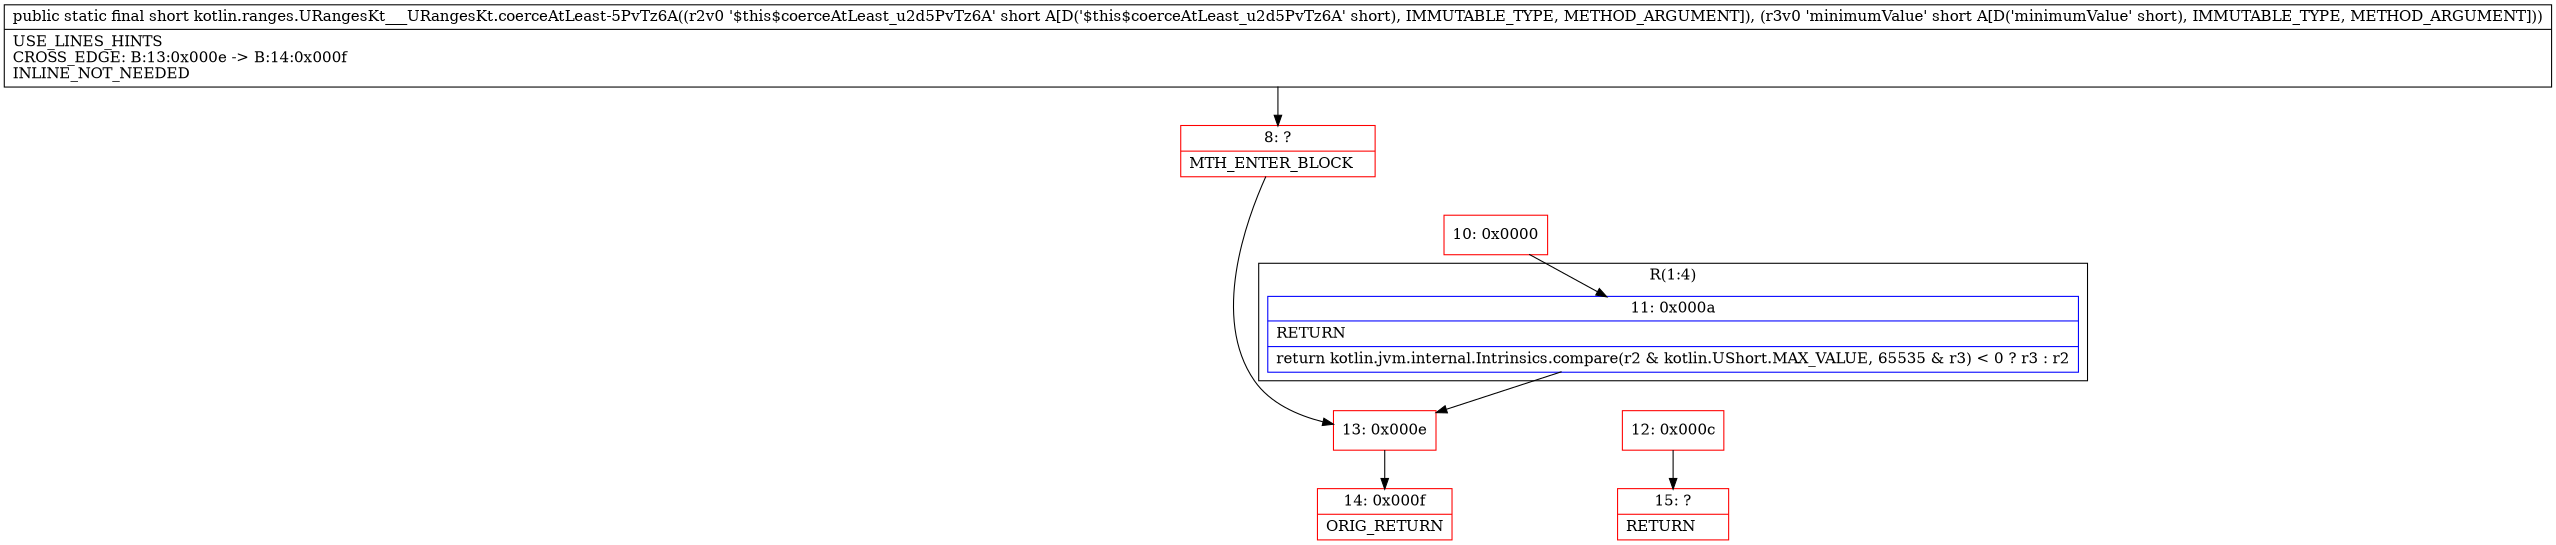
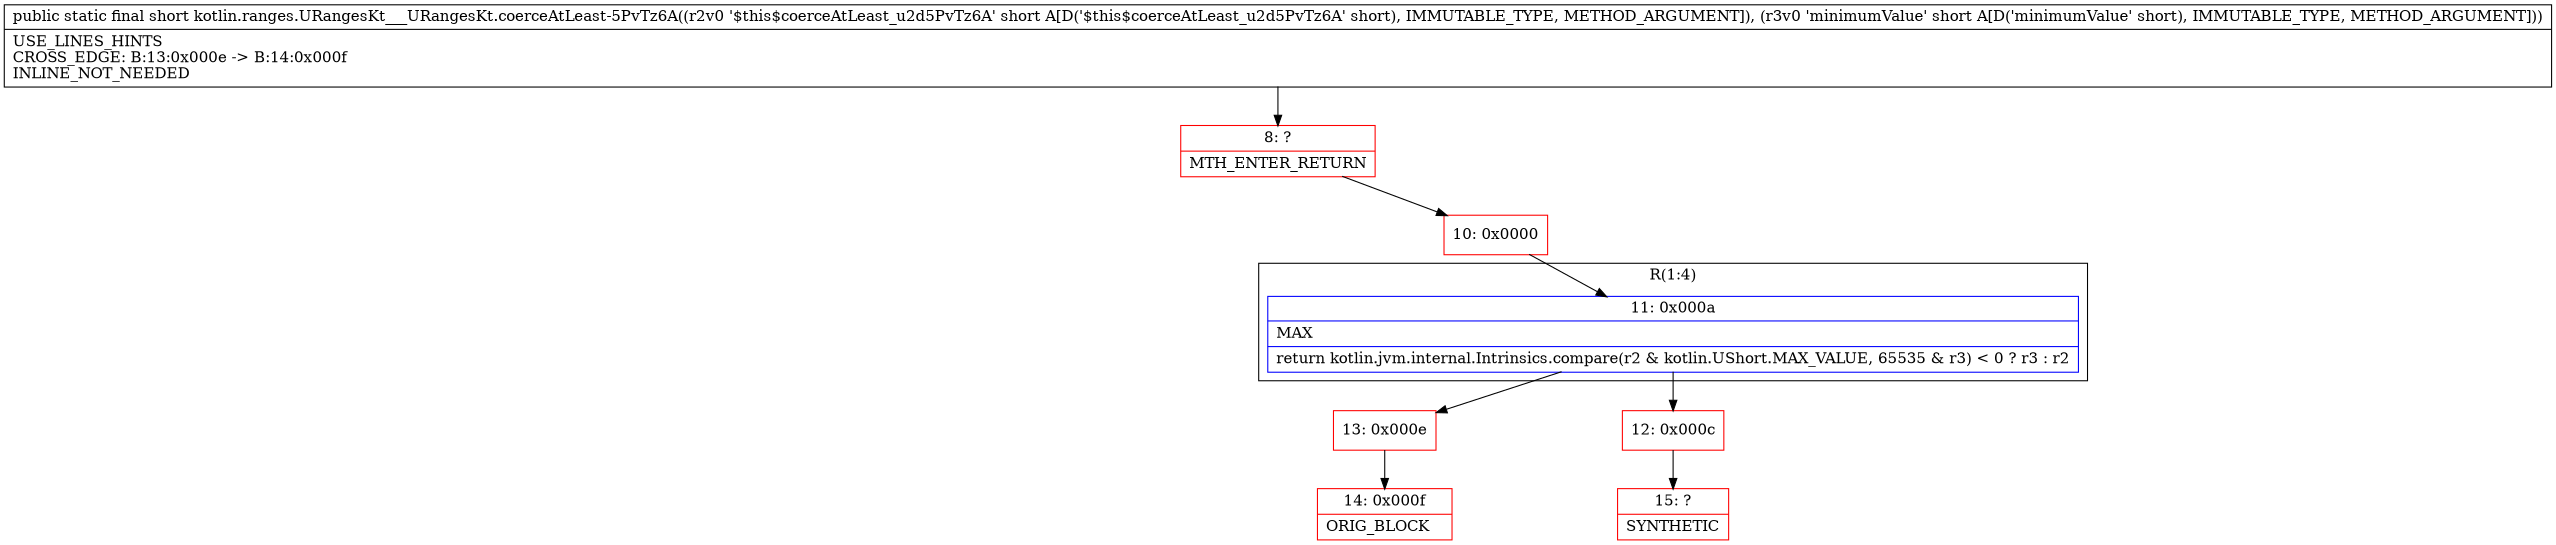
(1272, 163) -> (1278, 163)
(1235, 319) -> (1390, 194)
(1311, 333) -> (1294, 333)
none -> (1673, 387)
(1385, 527) -> (1378, 527)
(1661, 527) -> (1673, 527)
